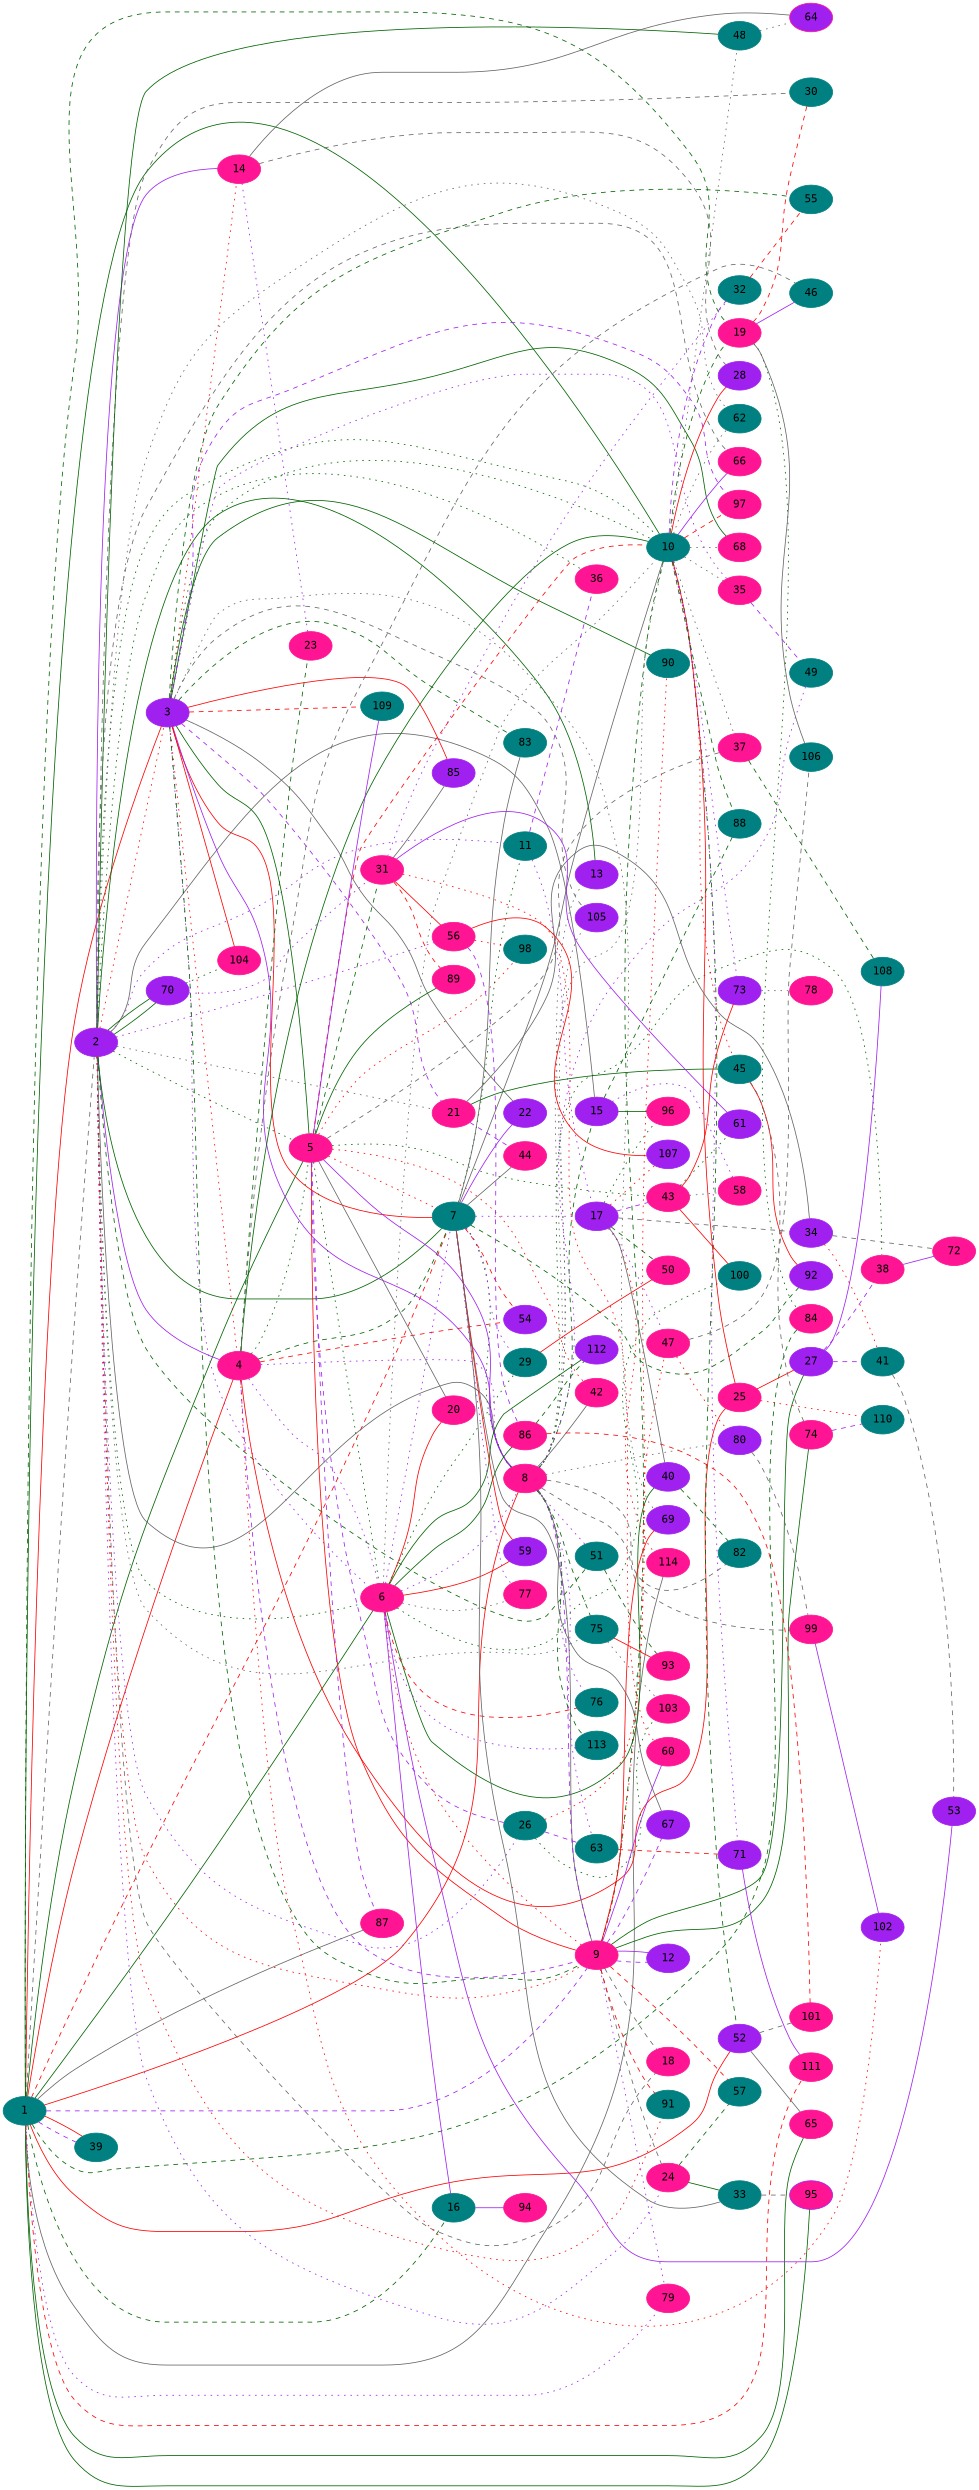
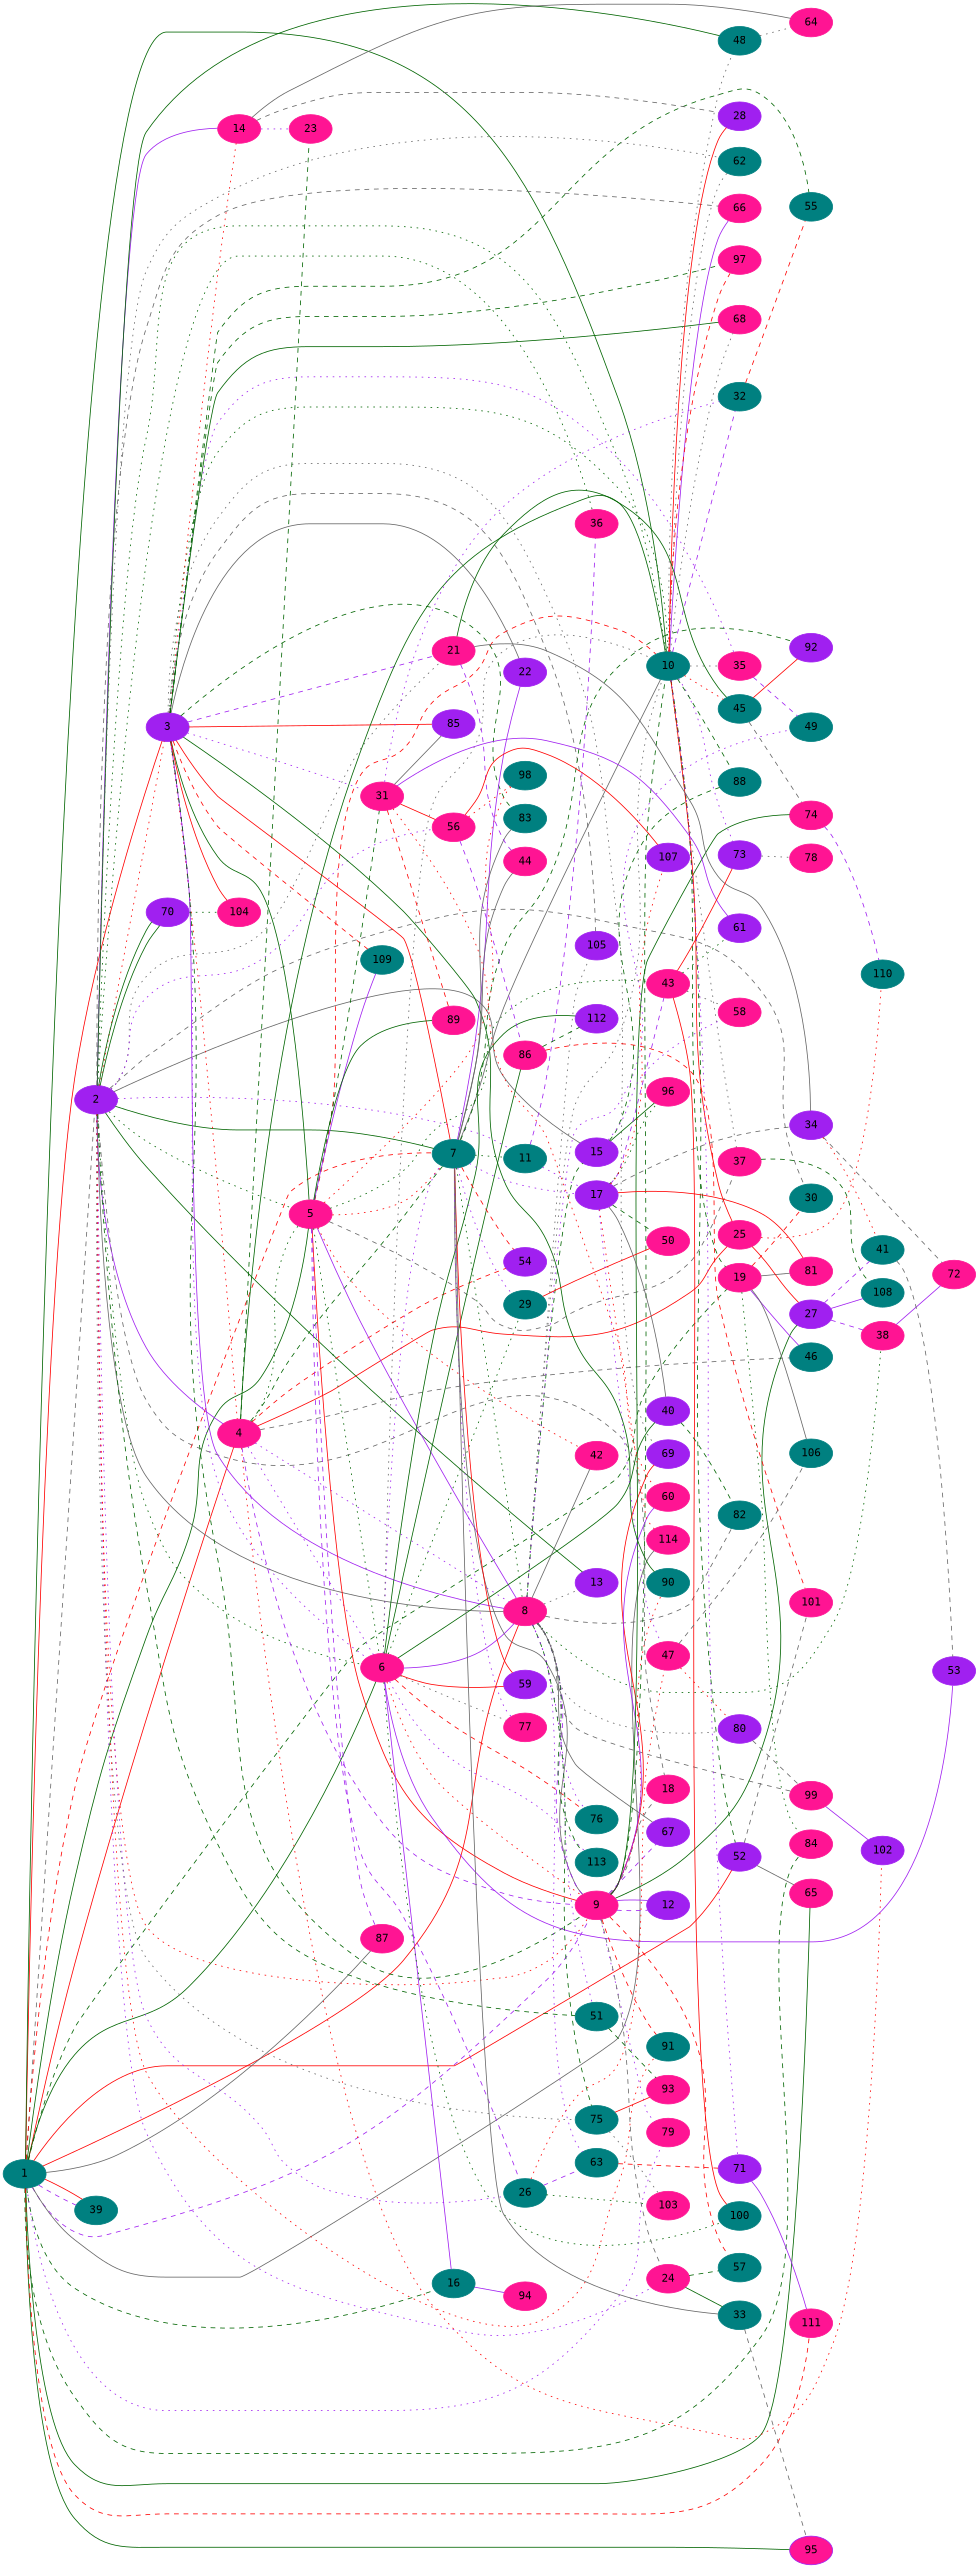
(811, 17) -> (811, 22)
(372, 355) -> (286, 318)
(282, 959) -> (271, 759)
none -> (811, 1271)
(454, 1410) -> none
(469, 1553) -> (461, 1659)
